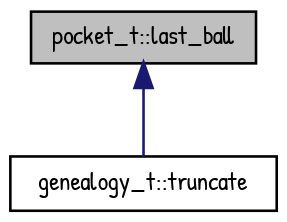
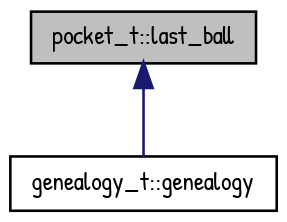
(144, 184) -> (144, 184)
